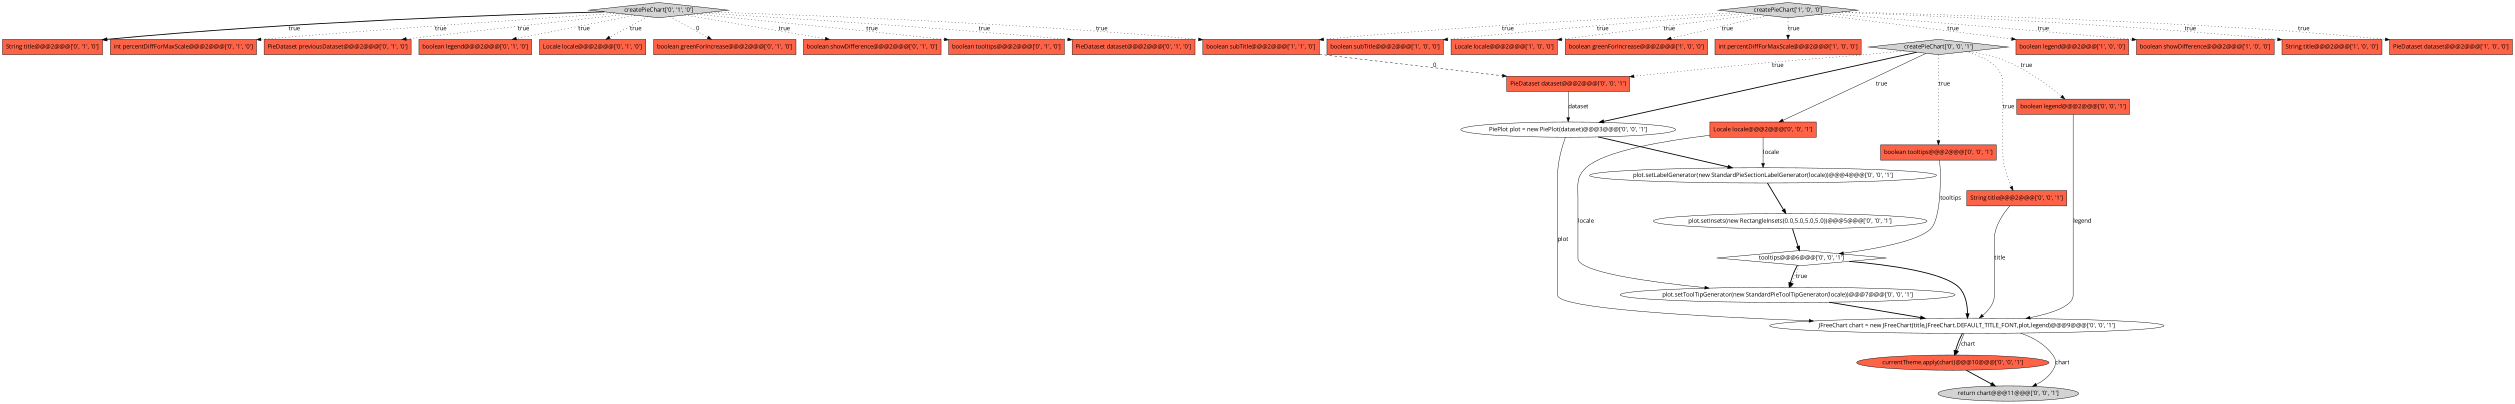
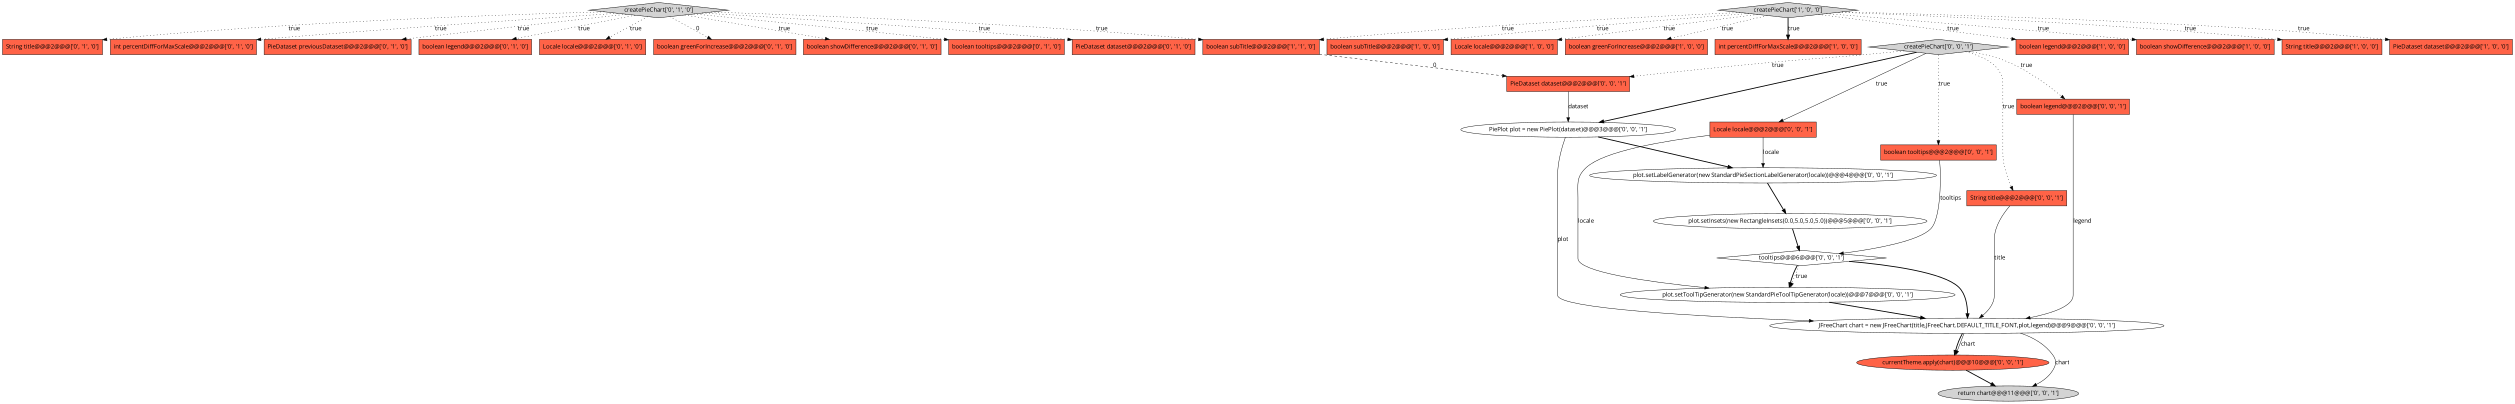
(355, 22) -> (355, 22)
(1788, 26) -> (1788, 26)
